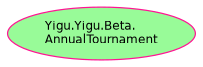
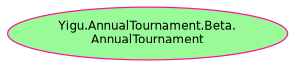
(101, 34) -> (148, 34)
